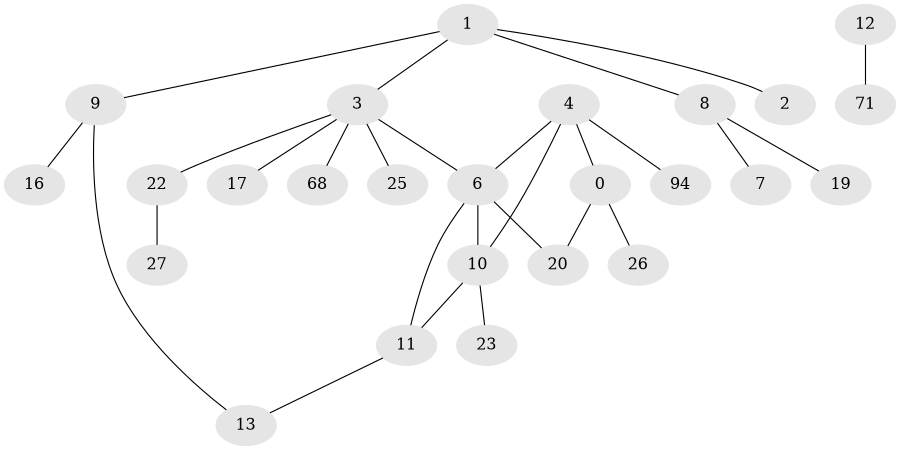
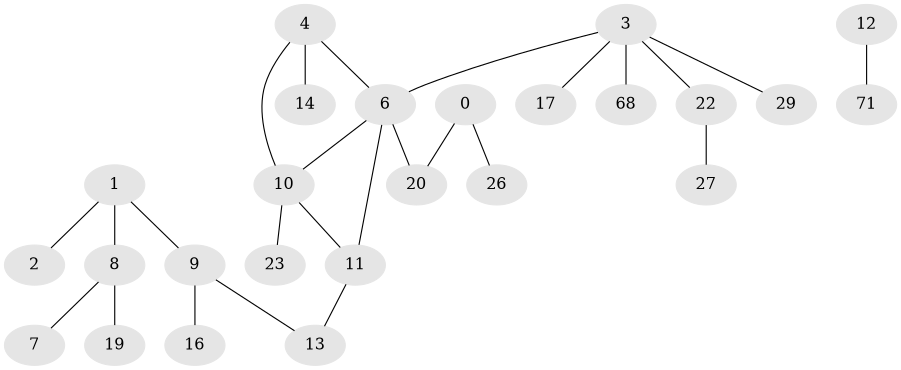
(413, 65) -> none
(585, 145) -> none
(398, 185) -> (786, 105)
(681, 185) -> (305, 105)
